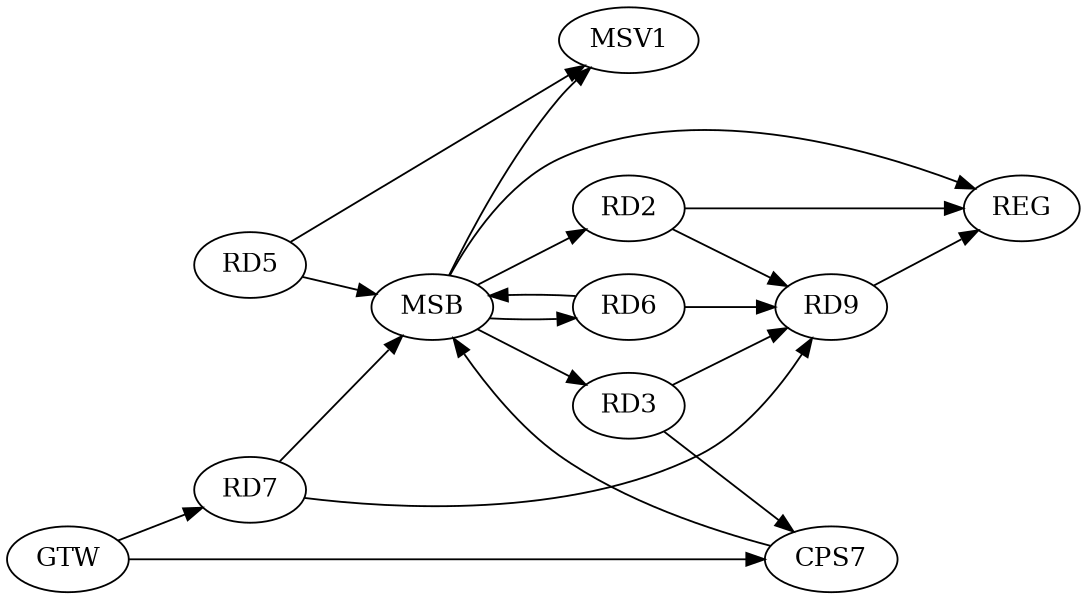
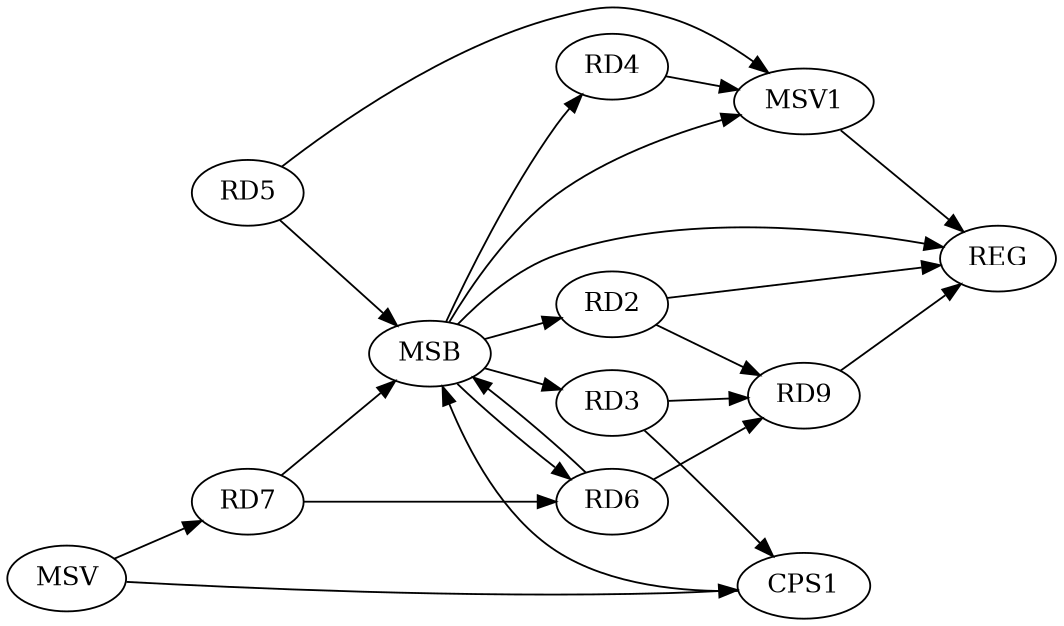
none -> (612, 67)
none -> (895, 175)
(578, 494) -> (420, 502)
(68, 559) -> (67, 578)
(831, 559) -> (804, 586)
